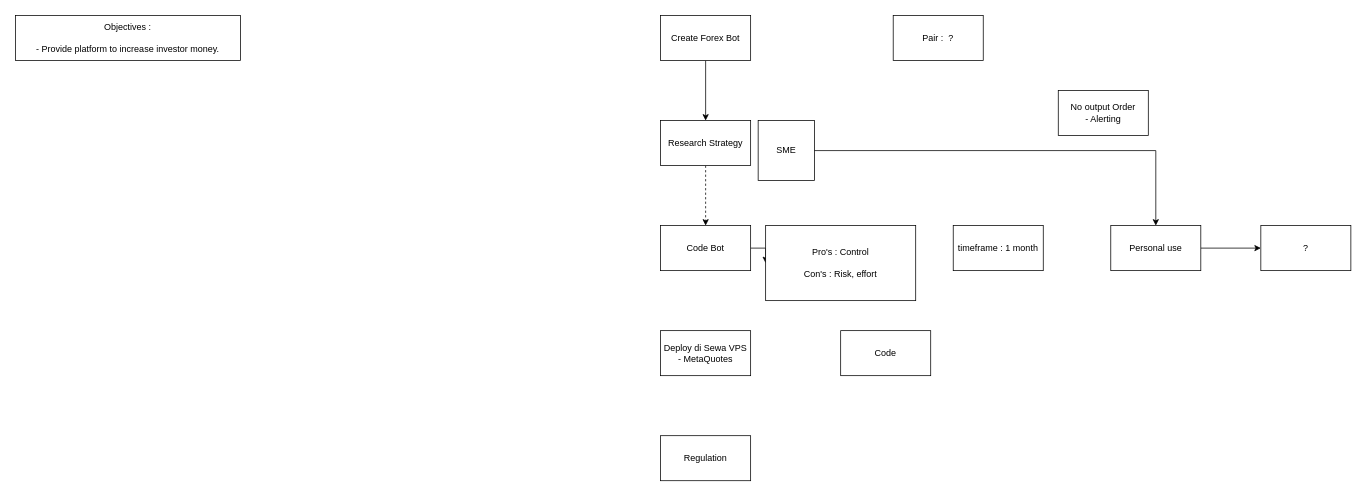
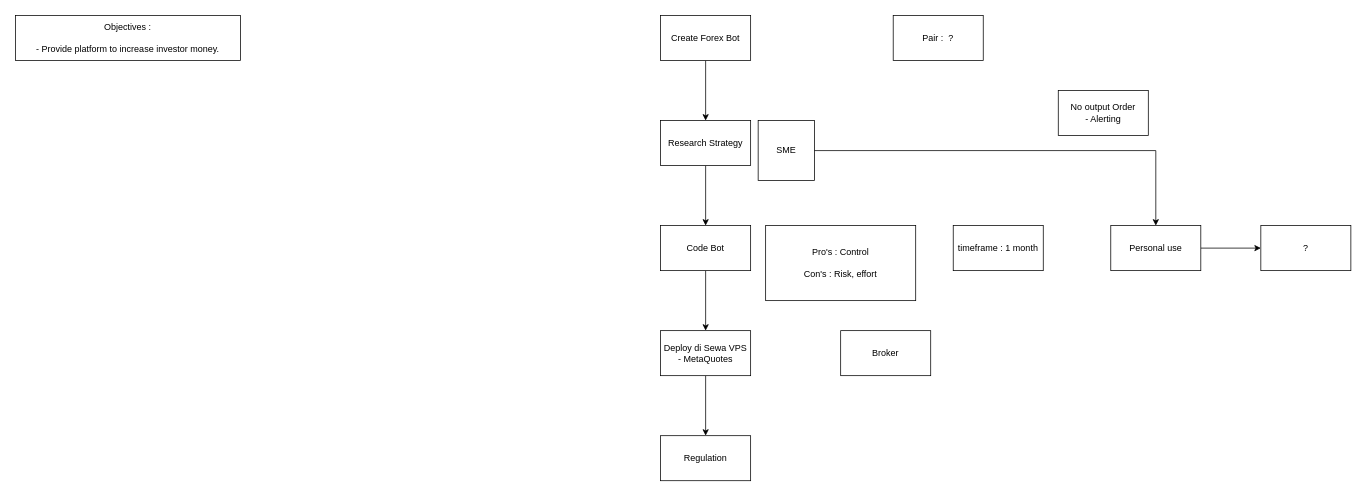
(705, 193) -> (705, 193)
(765, 256) -> (705, 297)
(885, 353) -> (885, 353)
none -> (705, 402)
